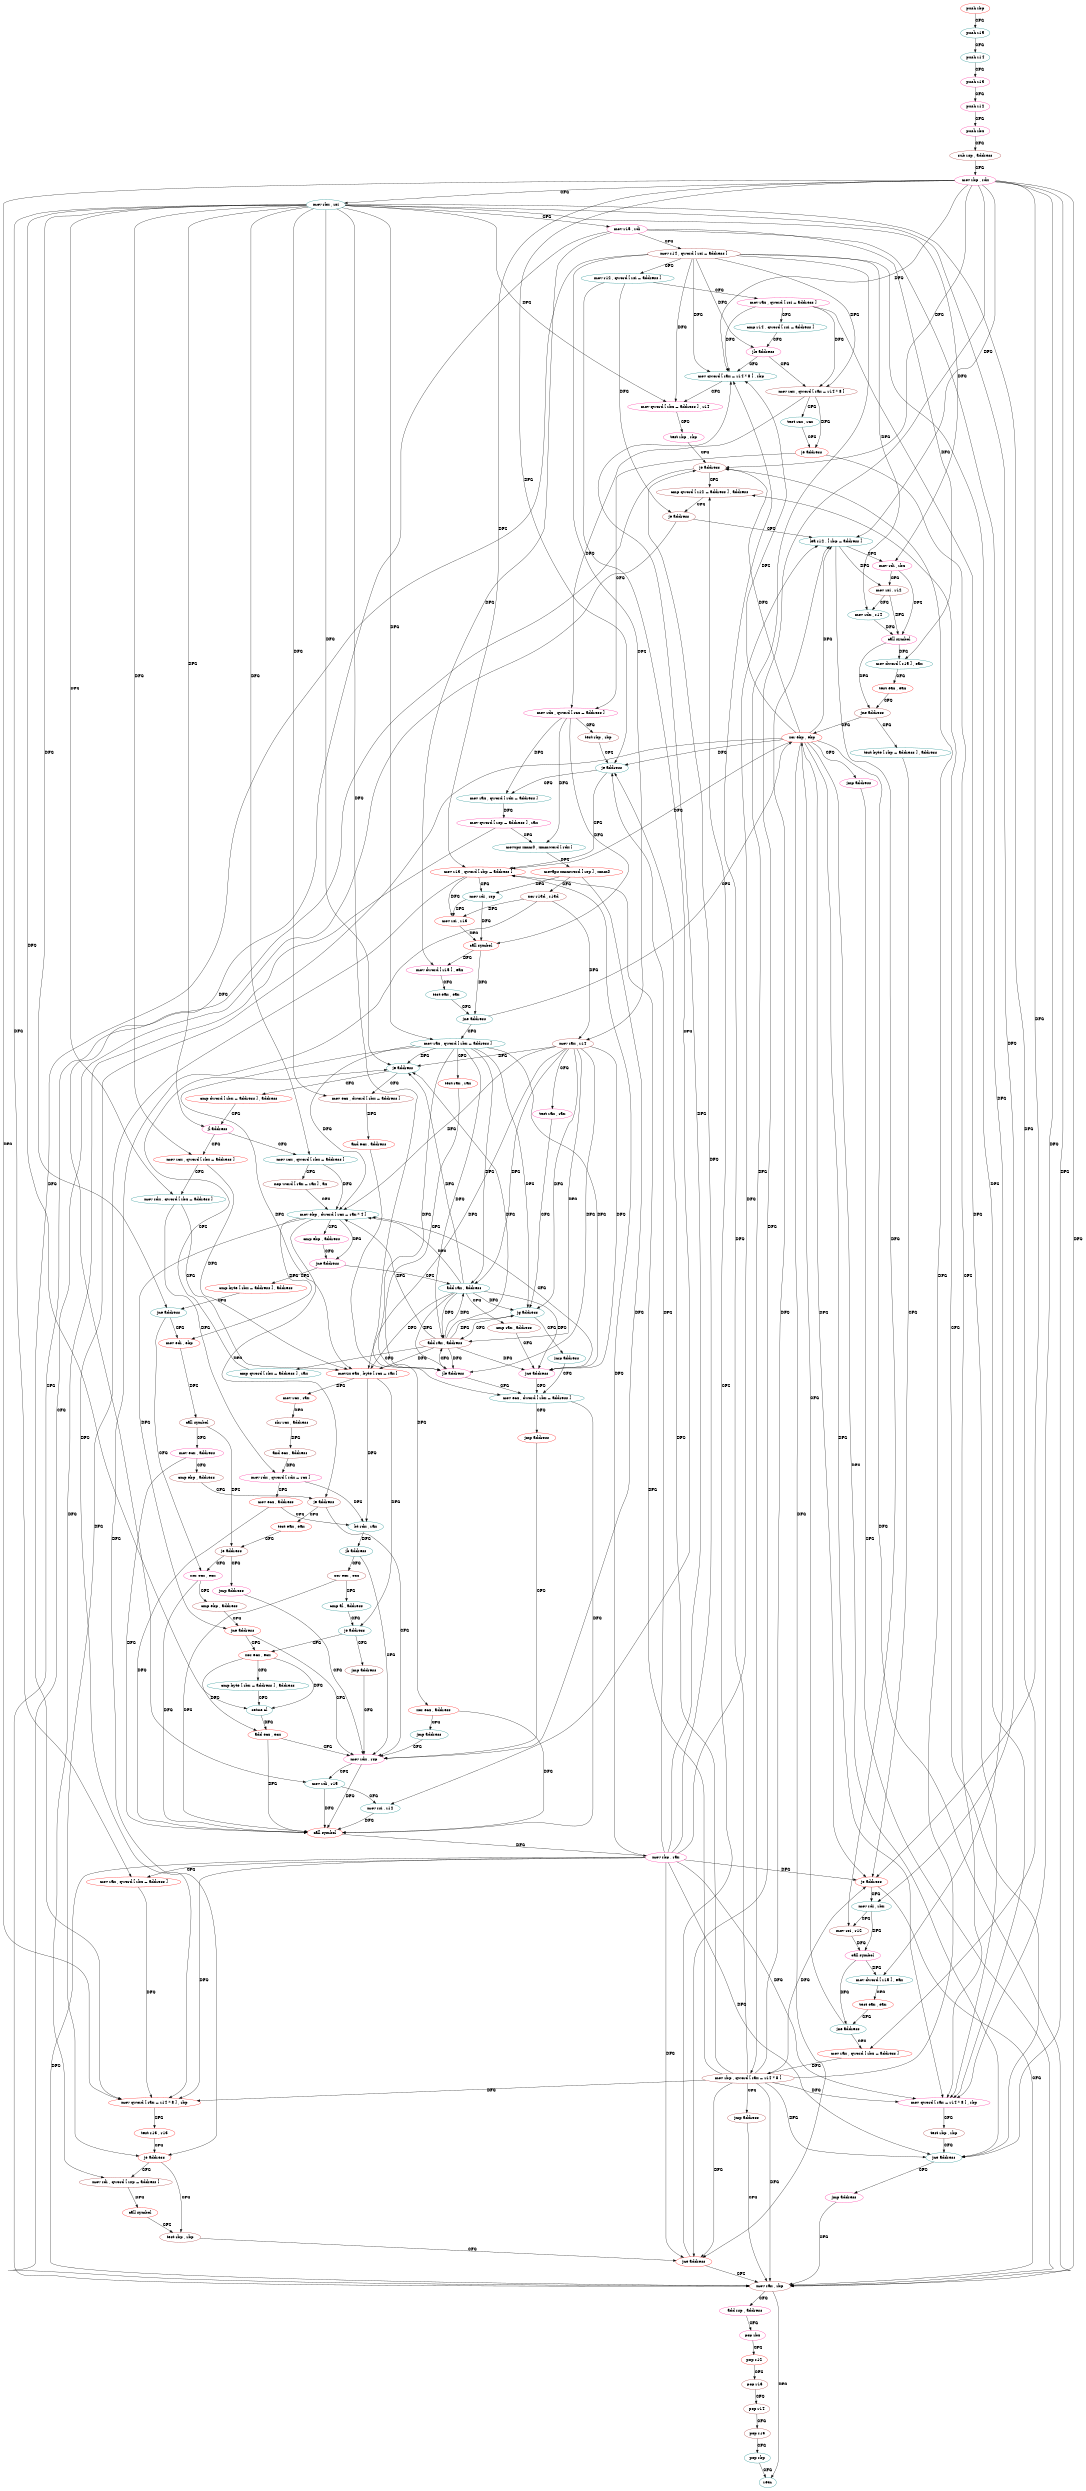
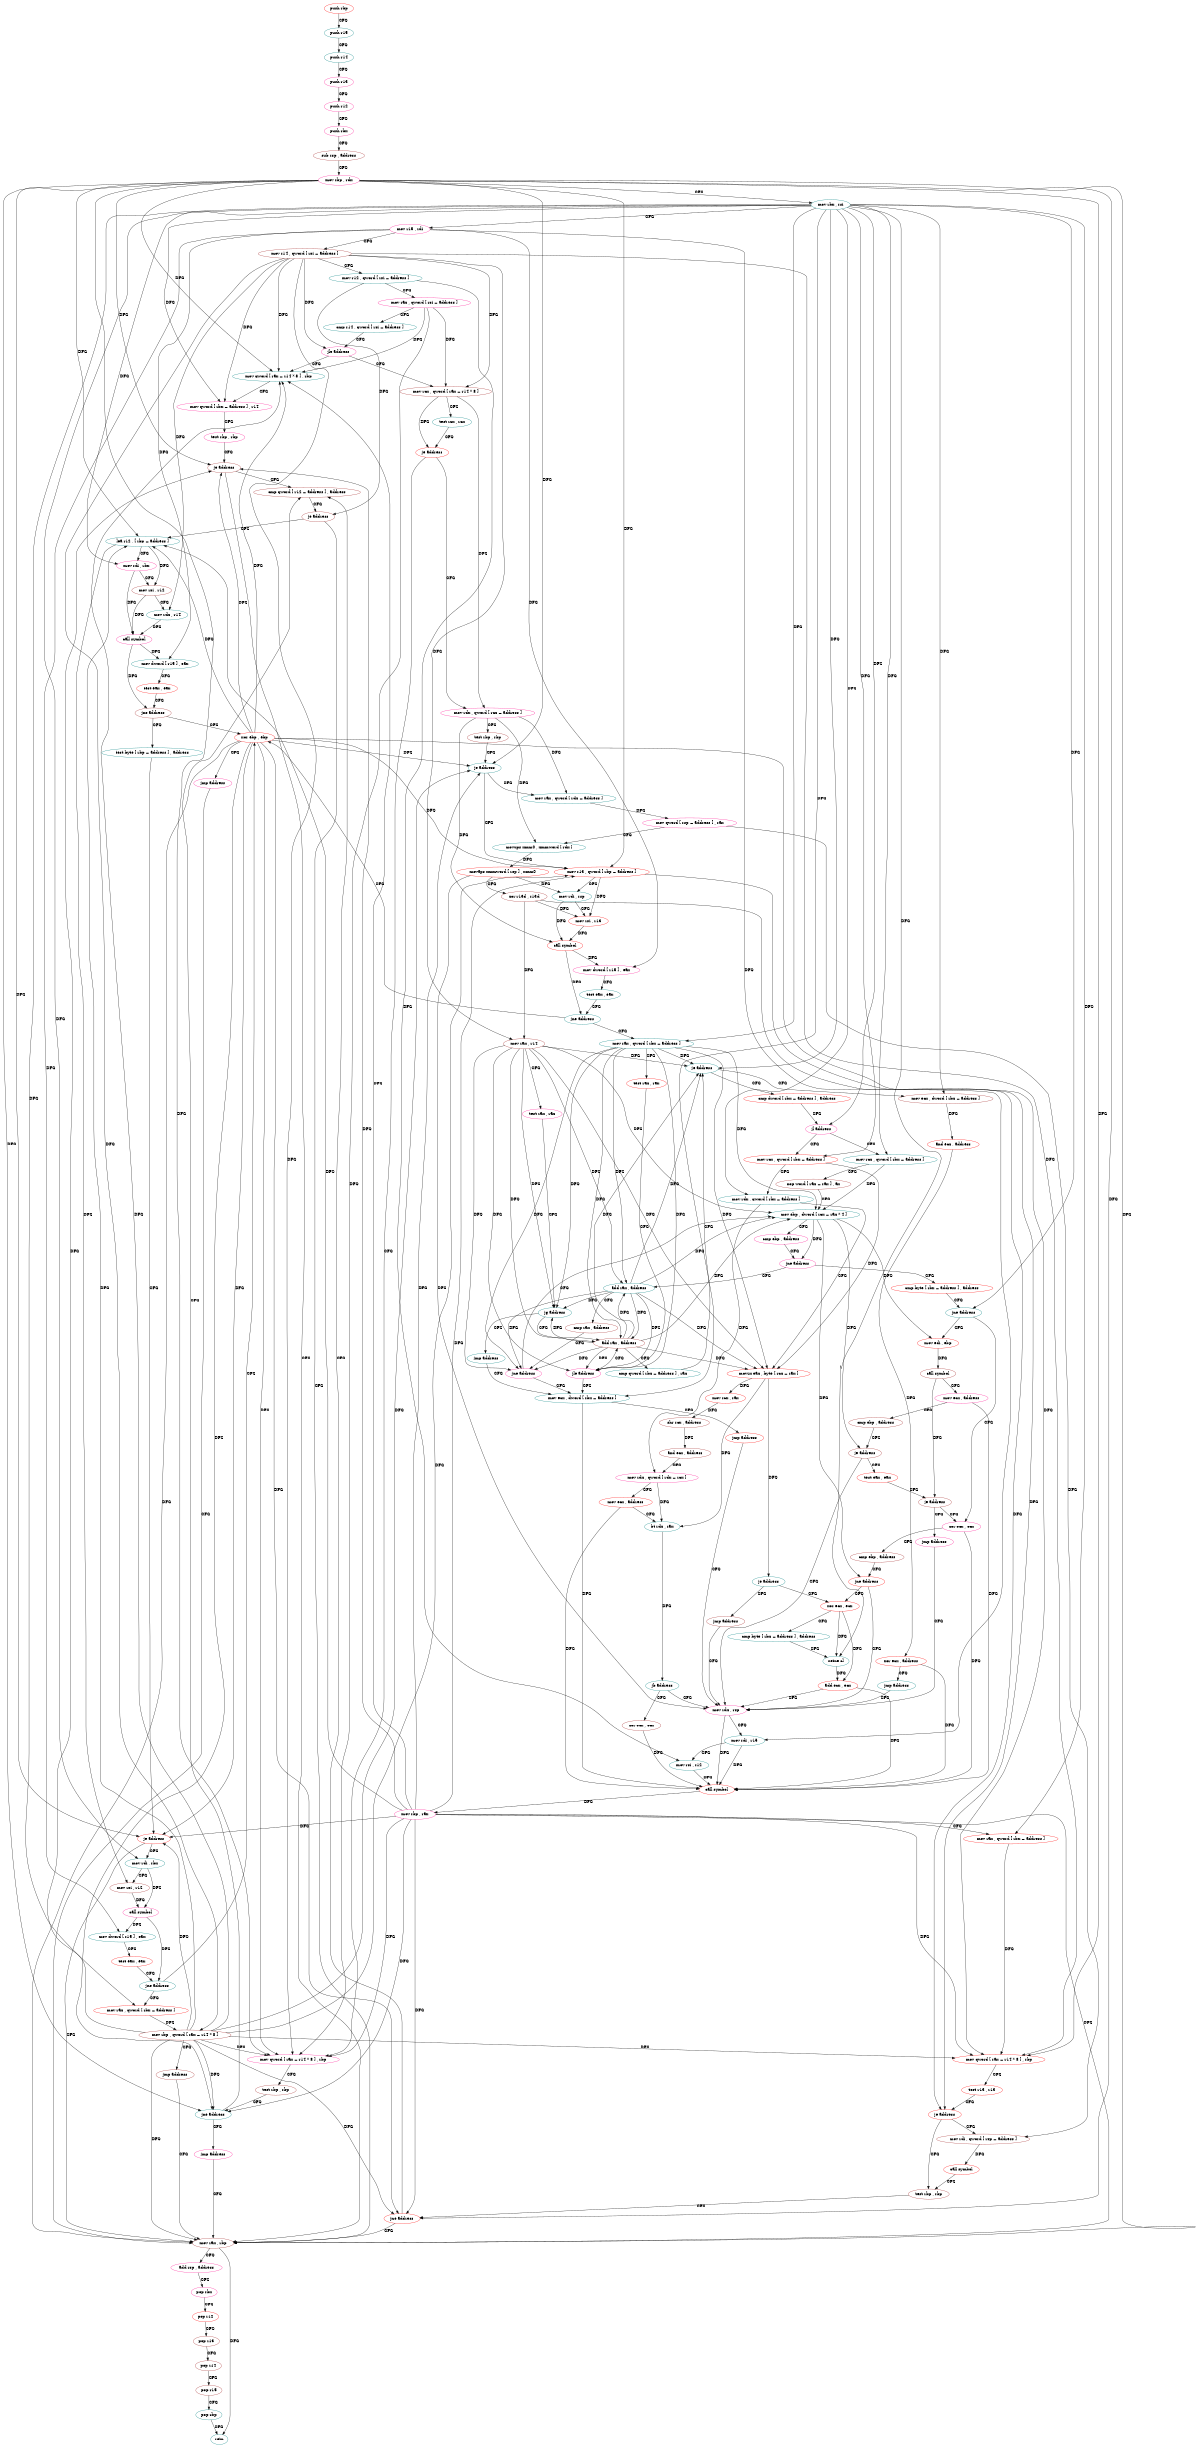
(347, 1606) -> none
